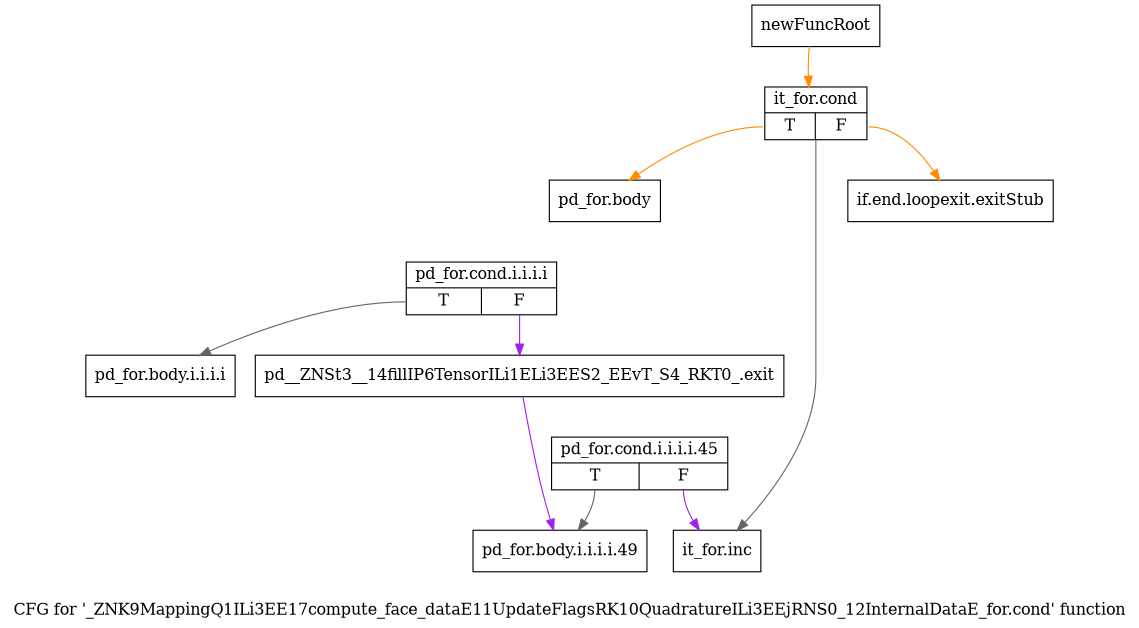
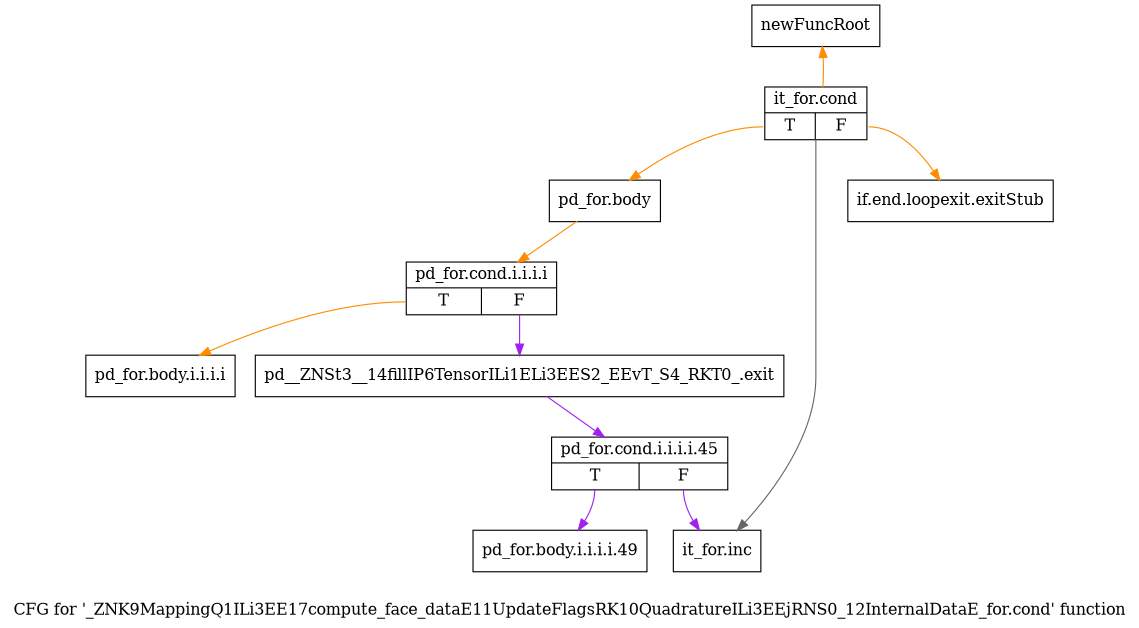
(808, 61) -> (823, 73)
none -> (552, 238)
(305, 317) -> (305, 317)
(535, 458) -> (571, 413)
(592, 506) -> (592, 506)
